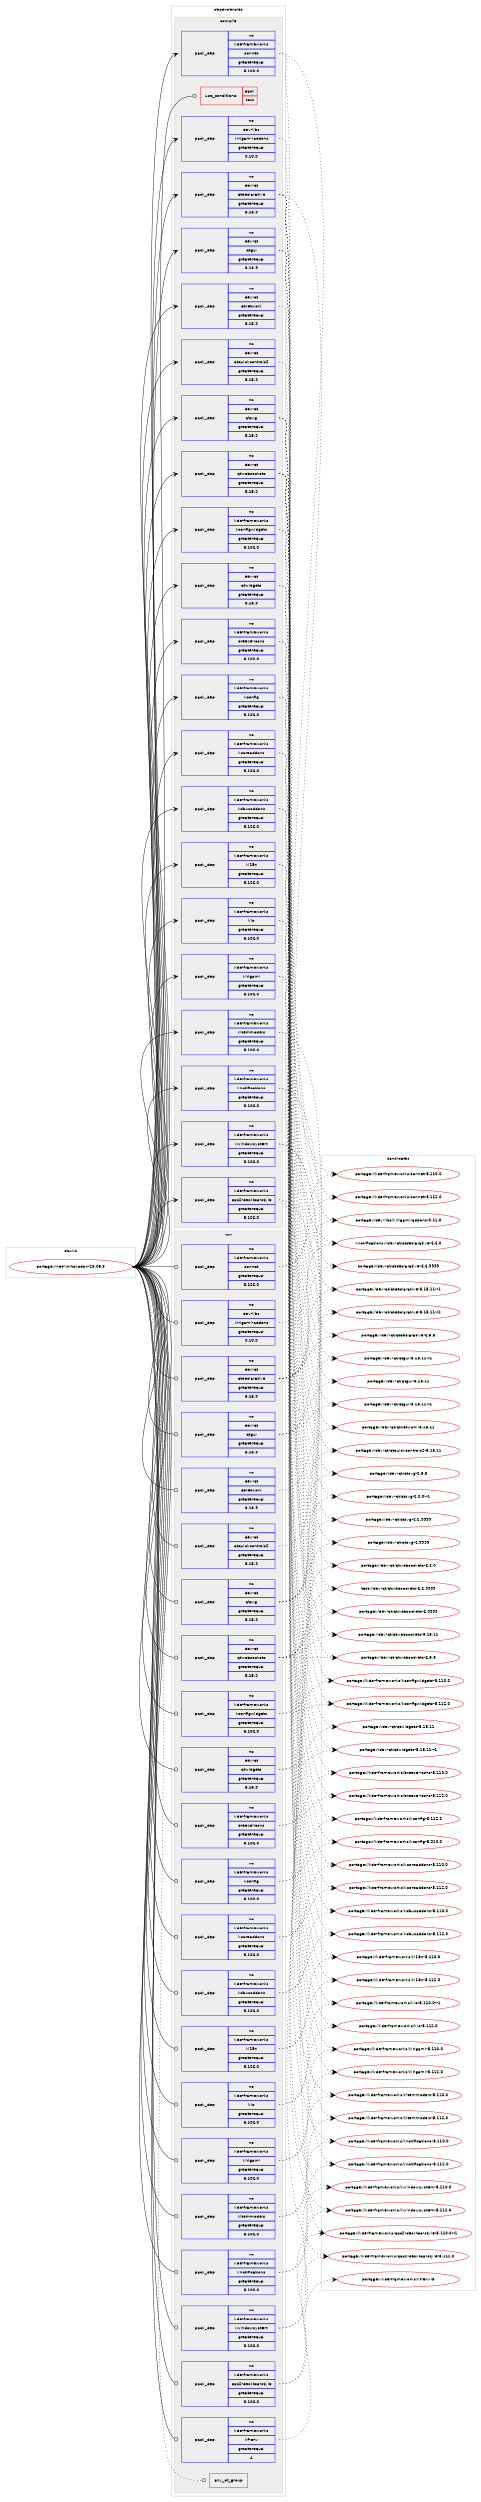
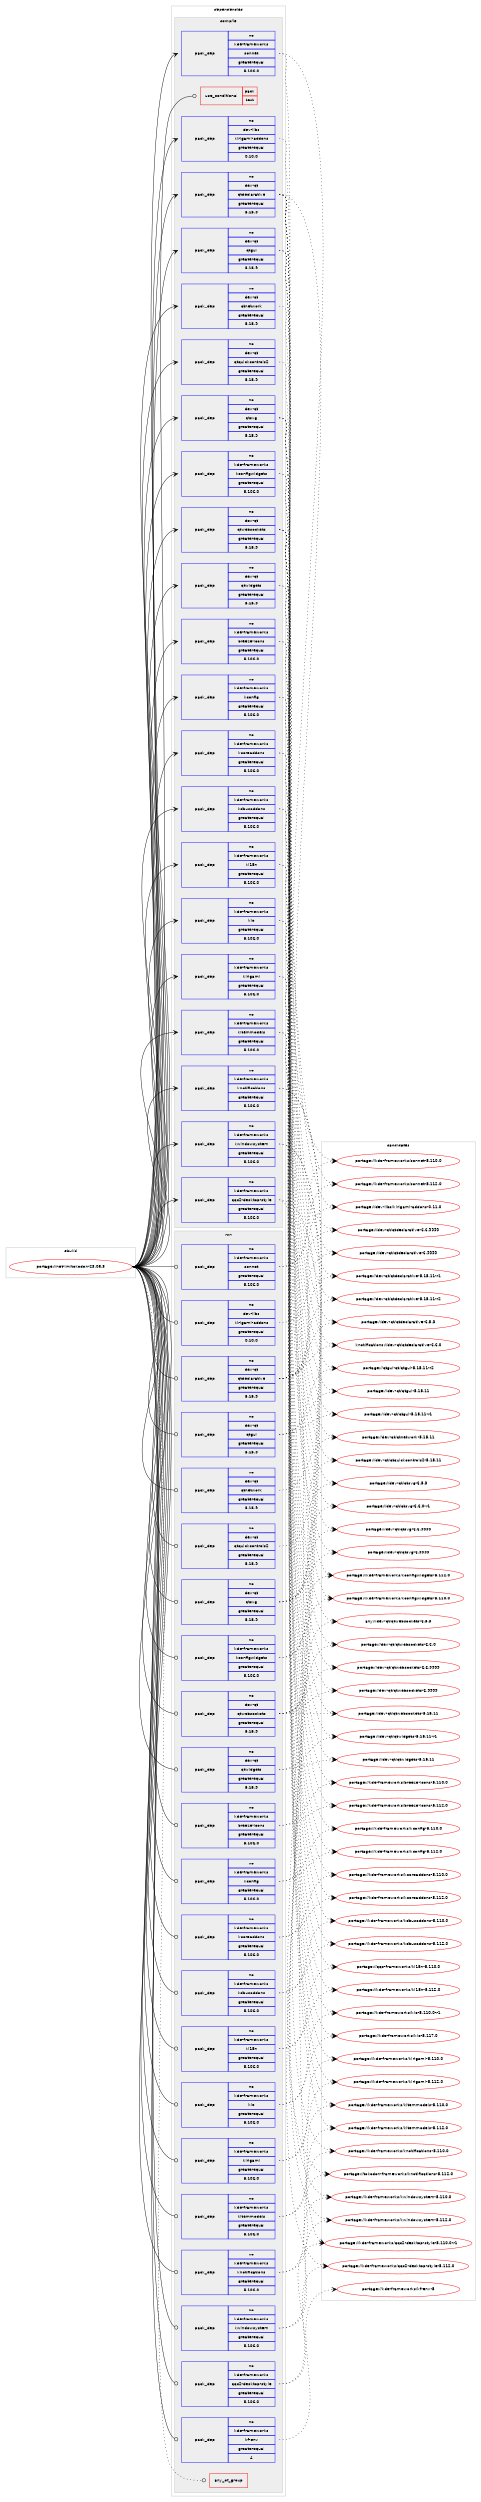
none -> (398, 1253)
(398, 1358) -> (398, 1368)
(398, 1589) -> (398, 1668)
(398, 1658) -> (398, 1622)
(398, 1842) -> (398, 1829)
(398, 1957) -> (398, 1967)
(398, 2026) -> (398, 2036)
(398, 2164) -> (398, 2174)
